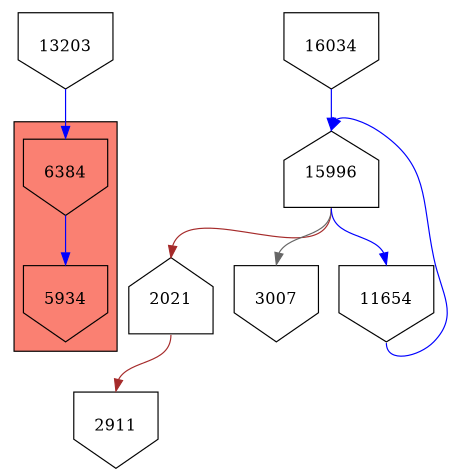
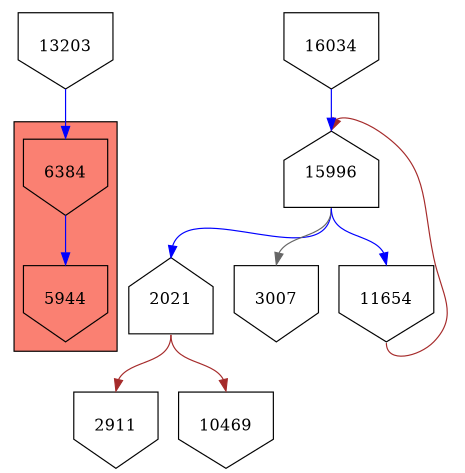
(257, 234) -> (257, 234)
(430, 238) -> (430, 238)
(66, 300) -> (66, 300)
none -> (226, 426)
